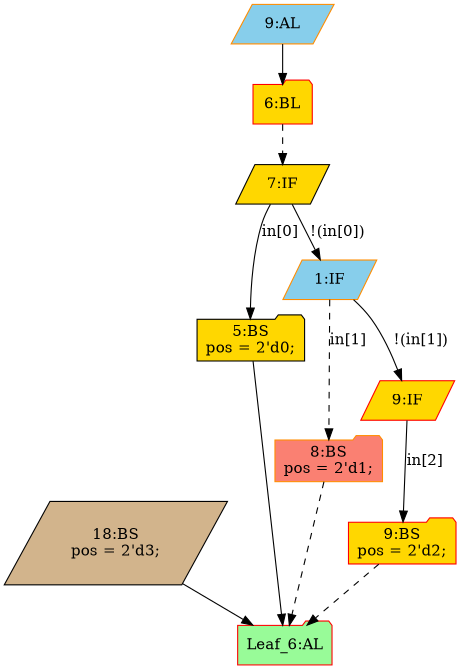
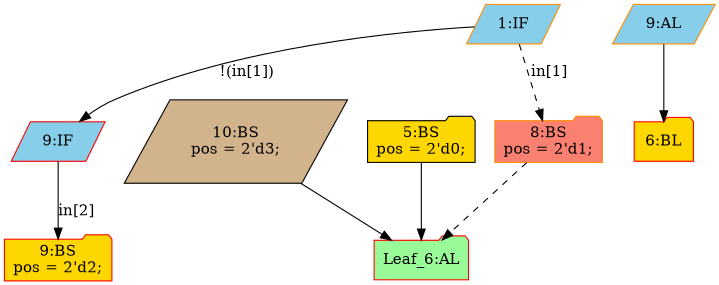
(283, 184) -> none
(408, 400) -> (58, 142)
(116, 543) -> (236, 142)
(347, 591) -> none
